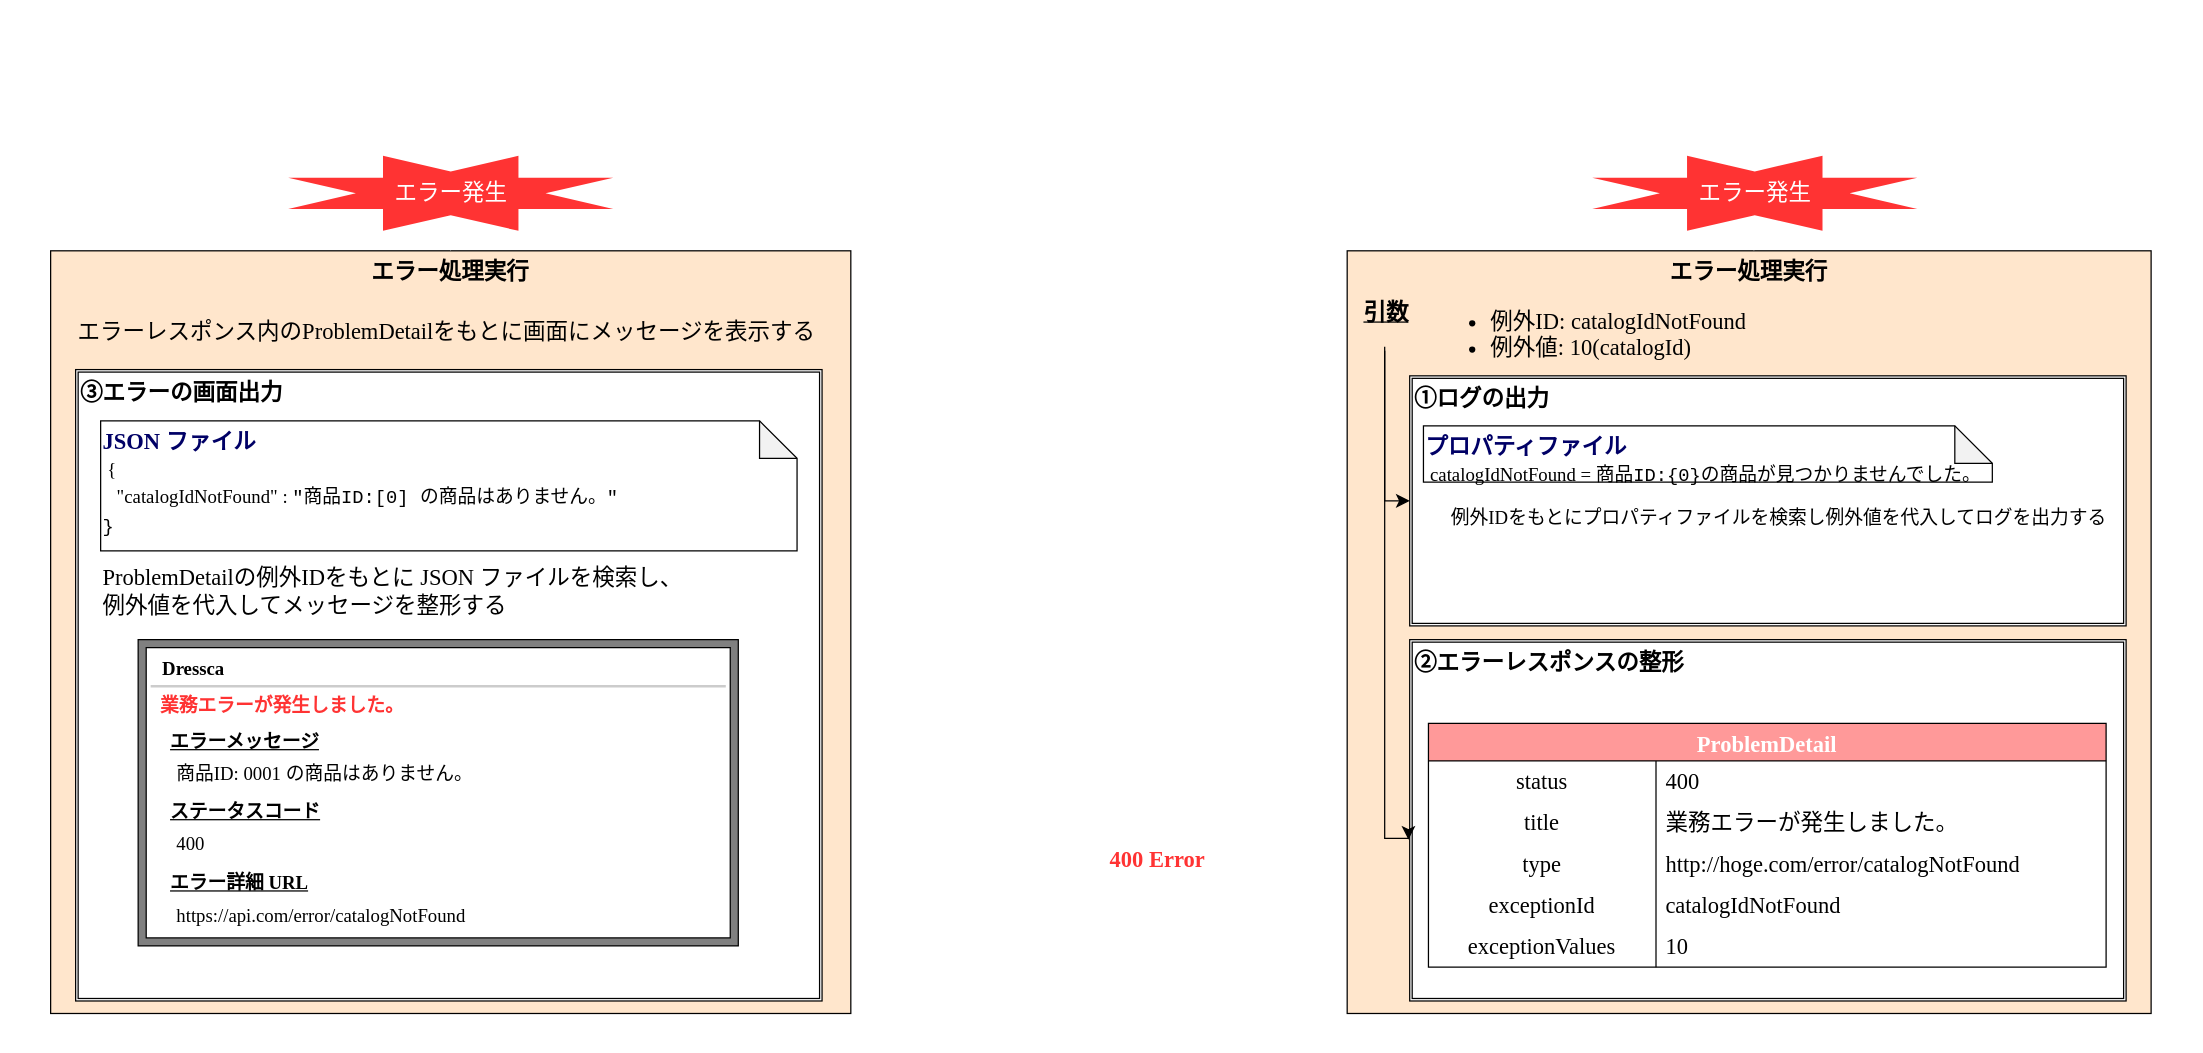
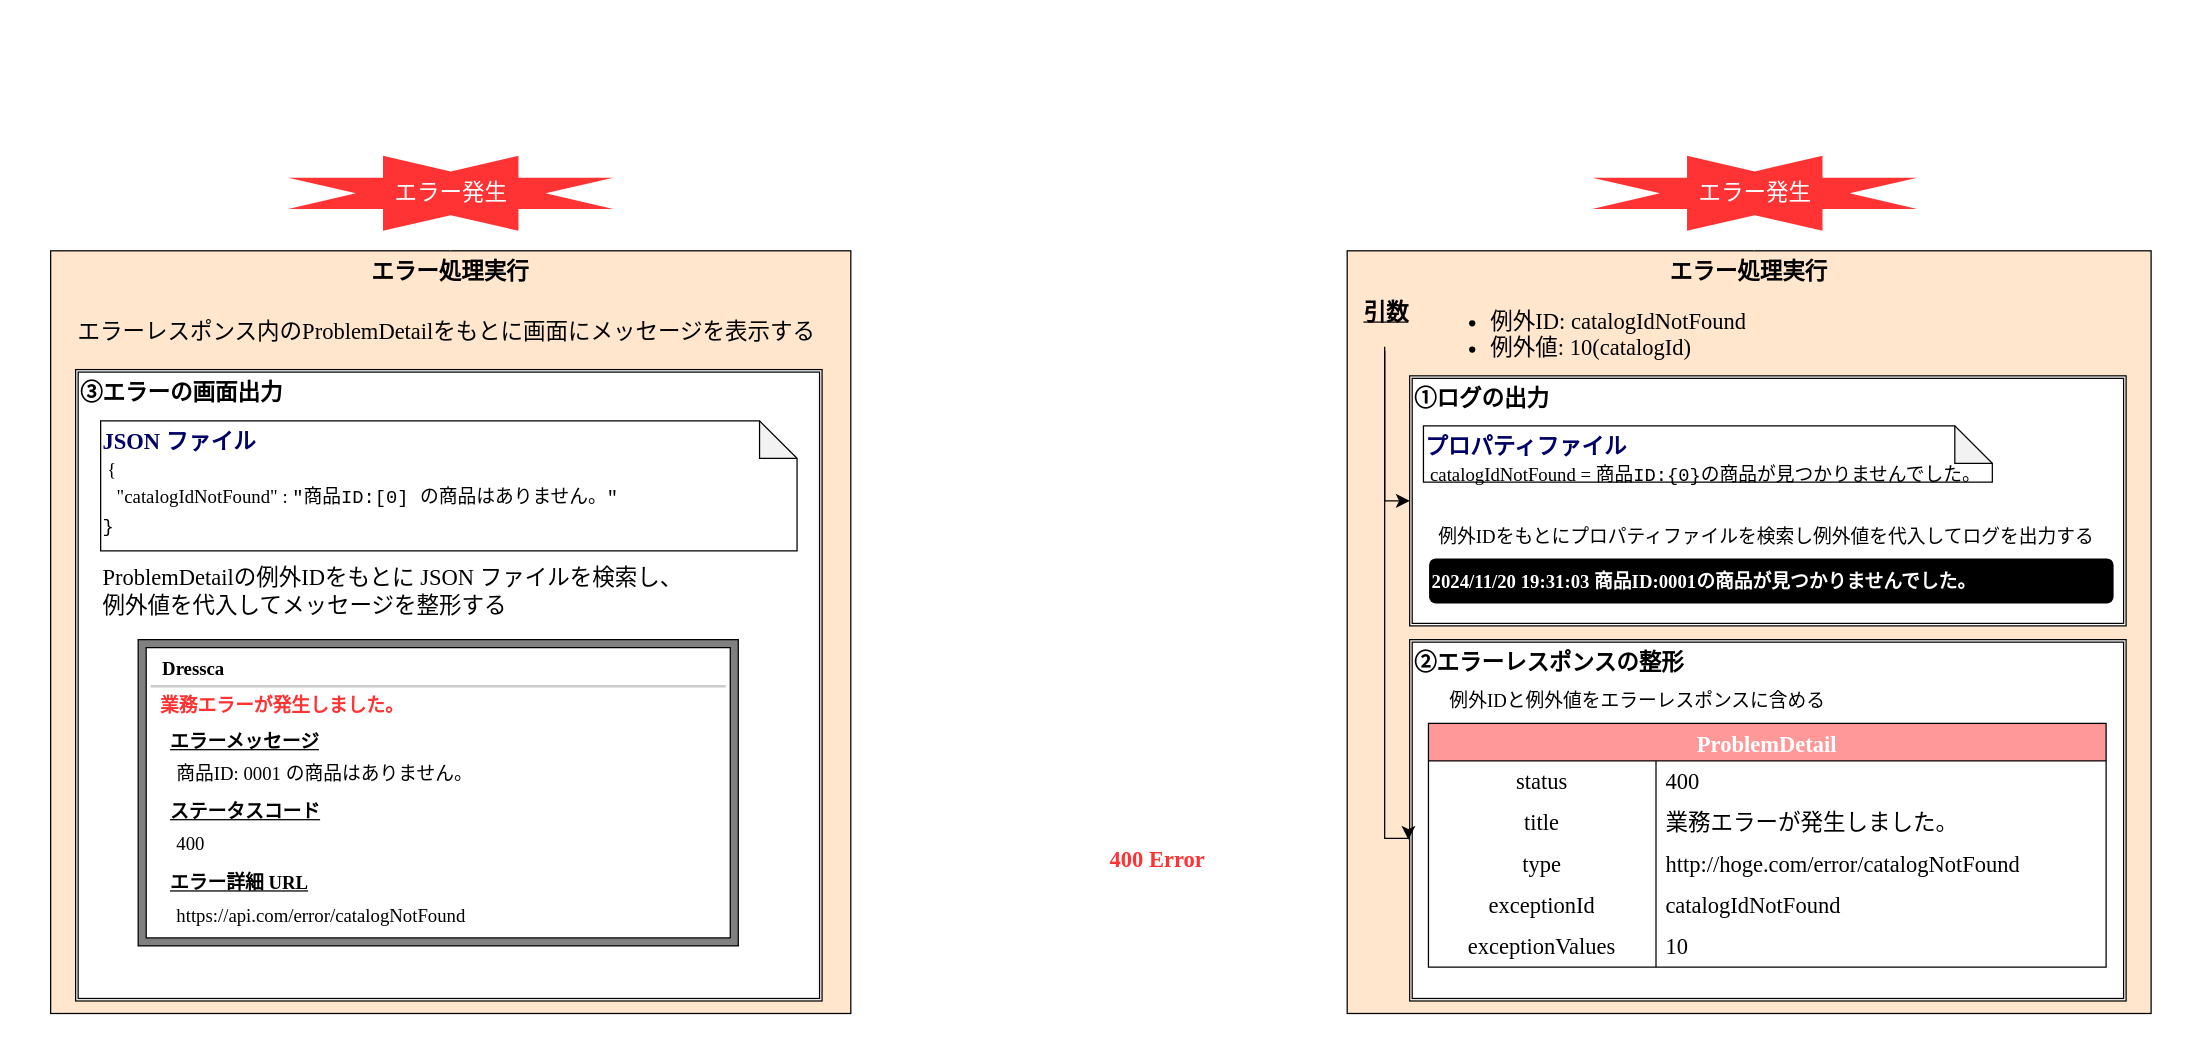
(1778, 517) -> (1766, 536)
none -> (1771, 581)
none -> (1637, 699)
